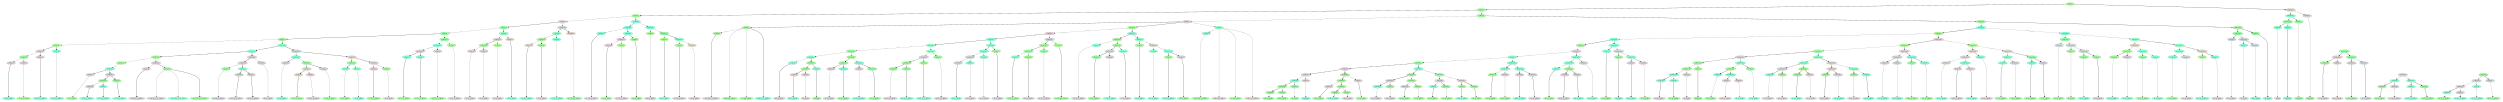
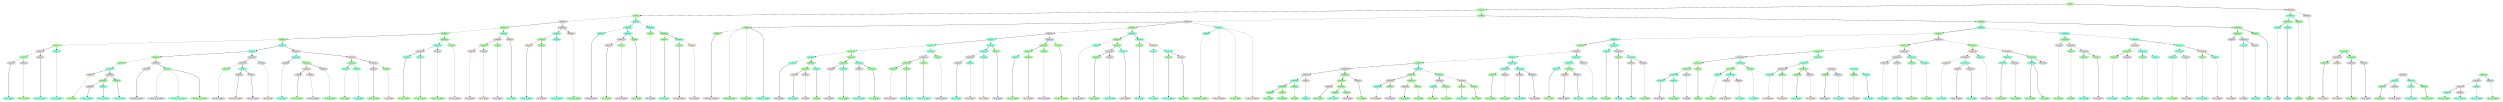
(1832, 63) -> none
(2044, 80) -> (2037, 81)
